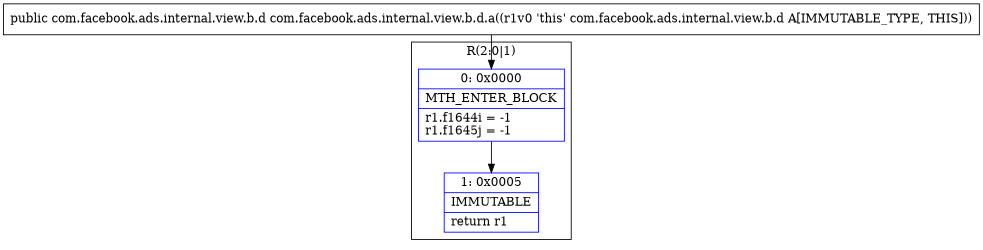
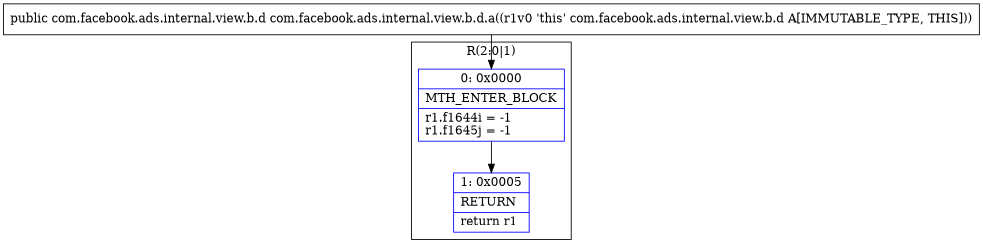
(491, 202) -> (488, 202)
